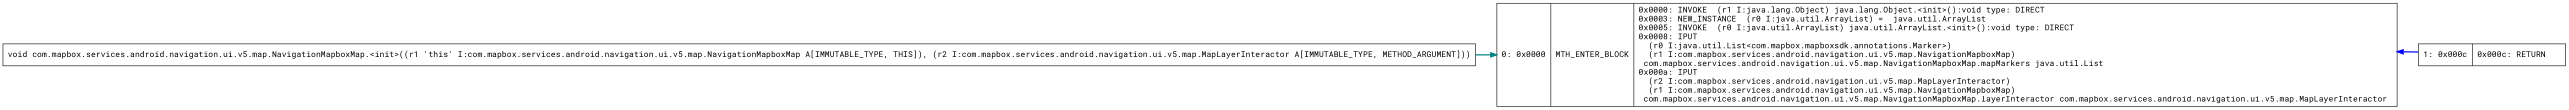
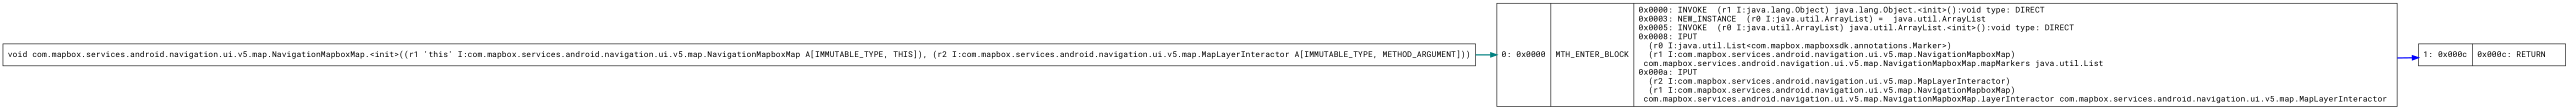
(2411, 52) -> (2405, 58)
